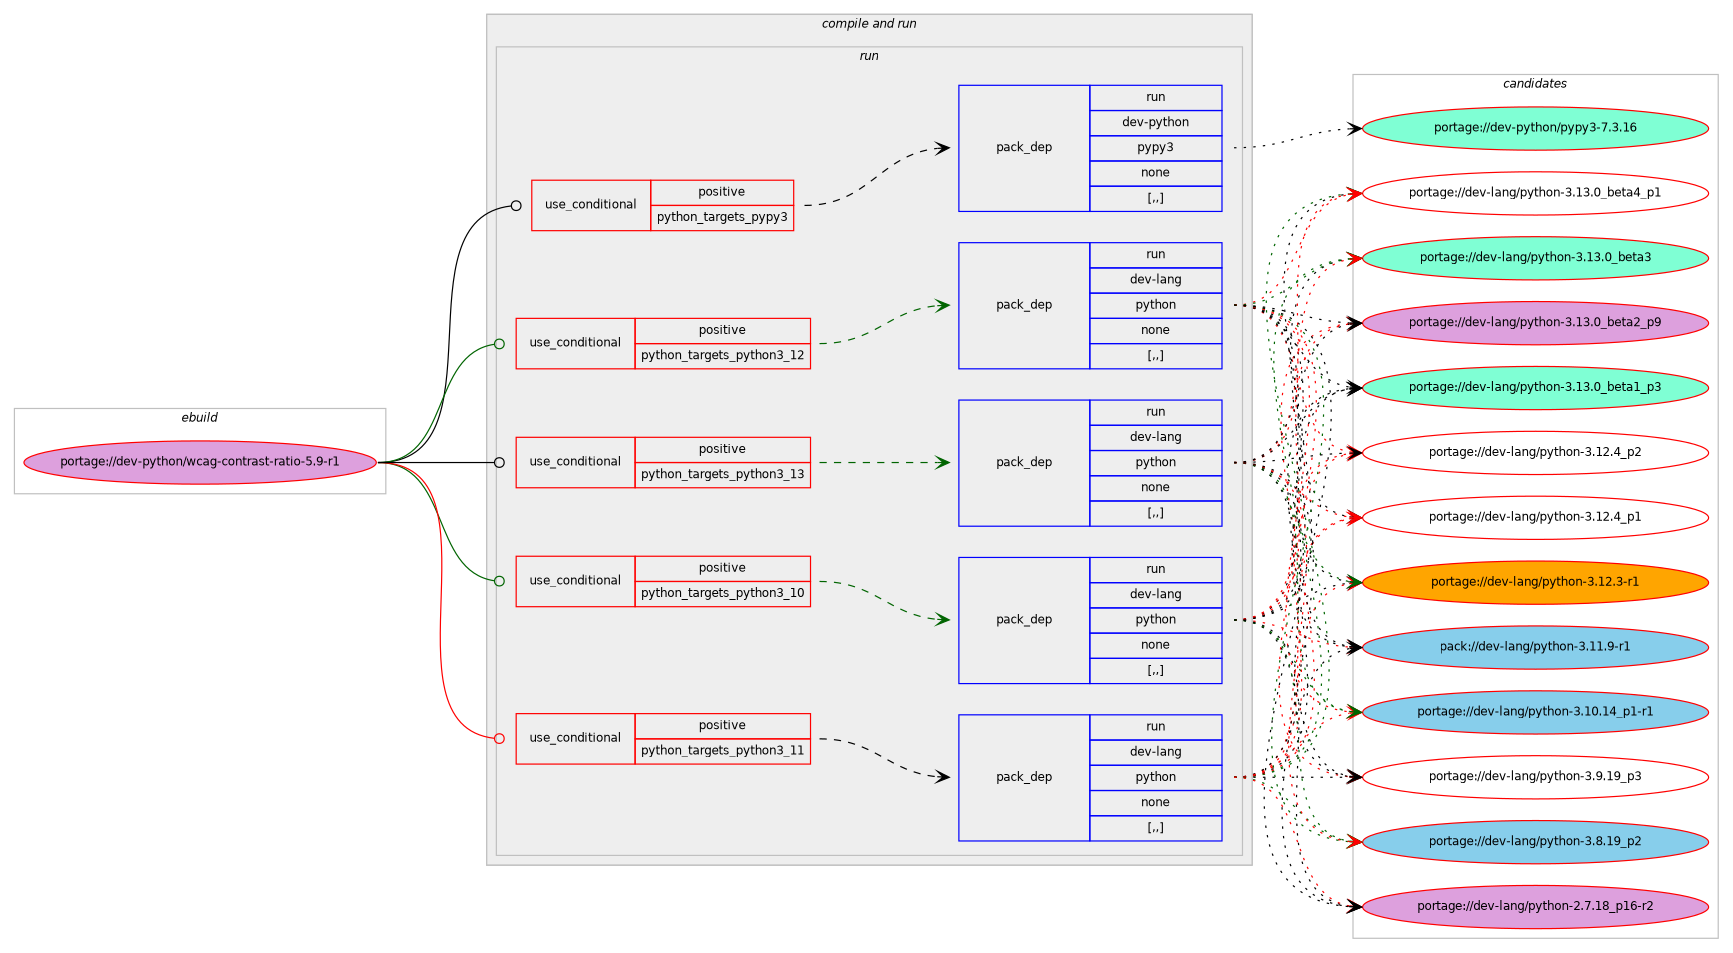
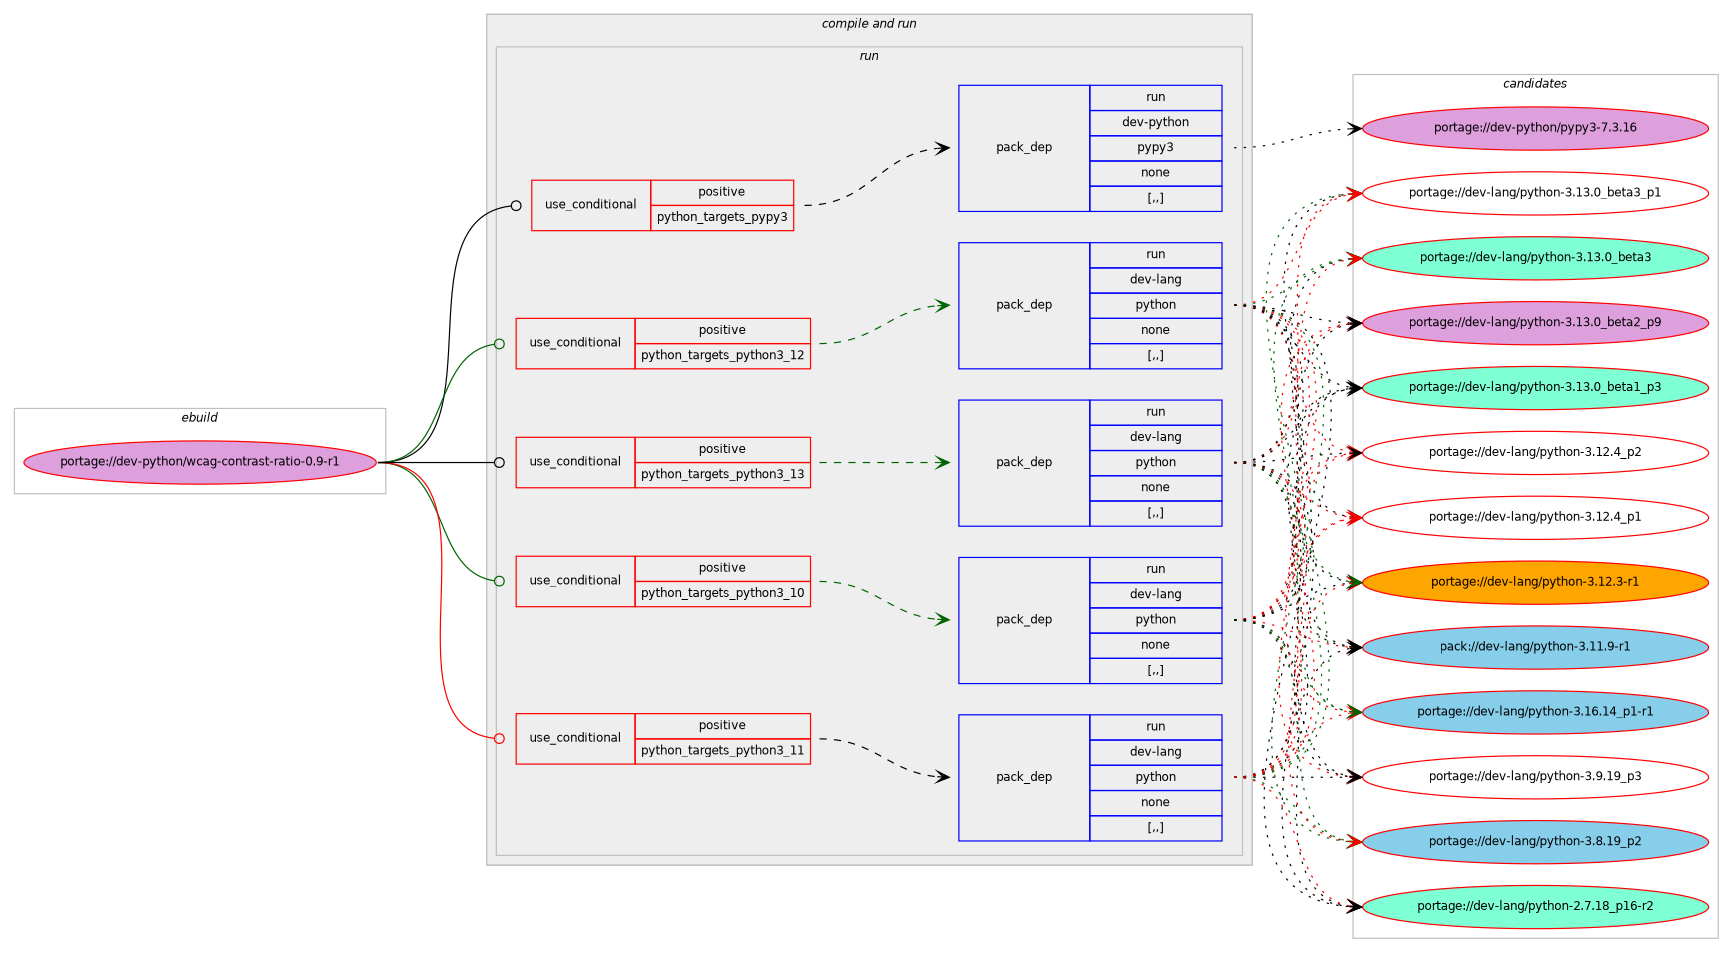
(1536, 129) -> (1536, 129)
(1536, 193) -> (1536, 193)
(200, 463) -> (200, 463)
(1536, 712) -> (1536, 712)
(1536, 907) -> (1536, 907)
